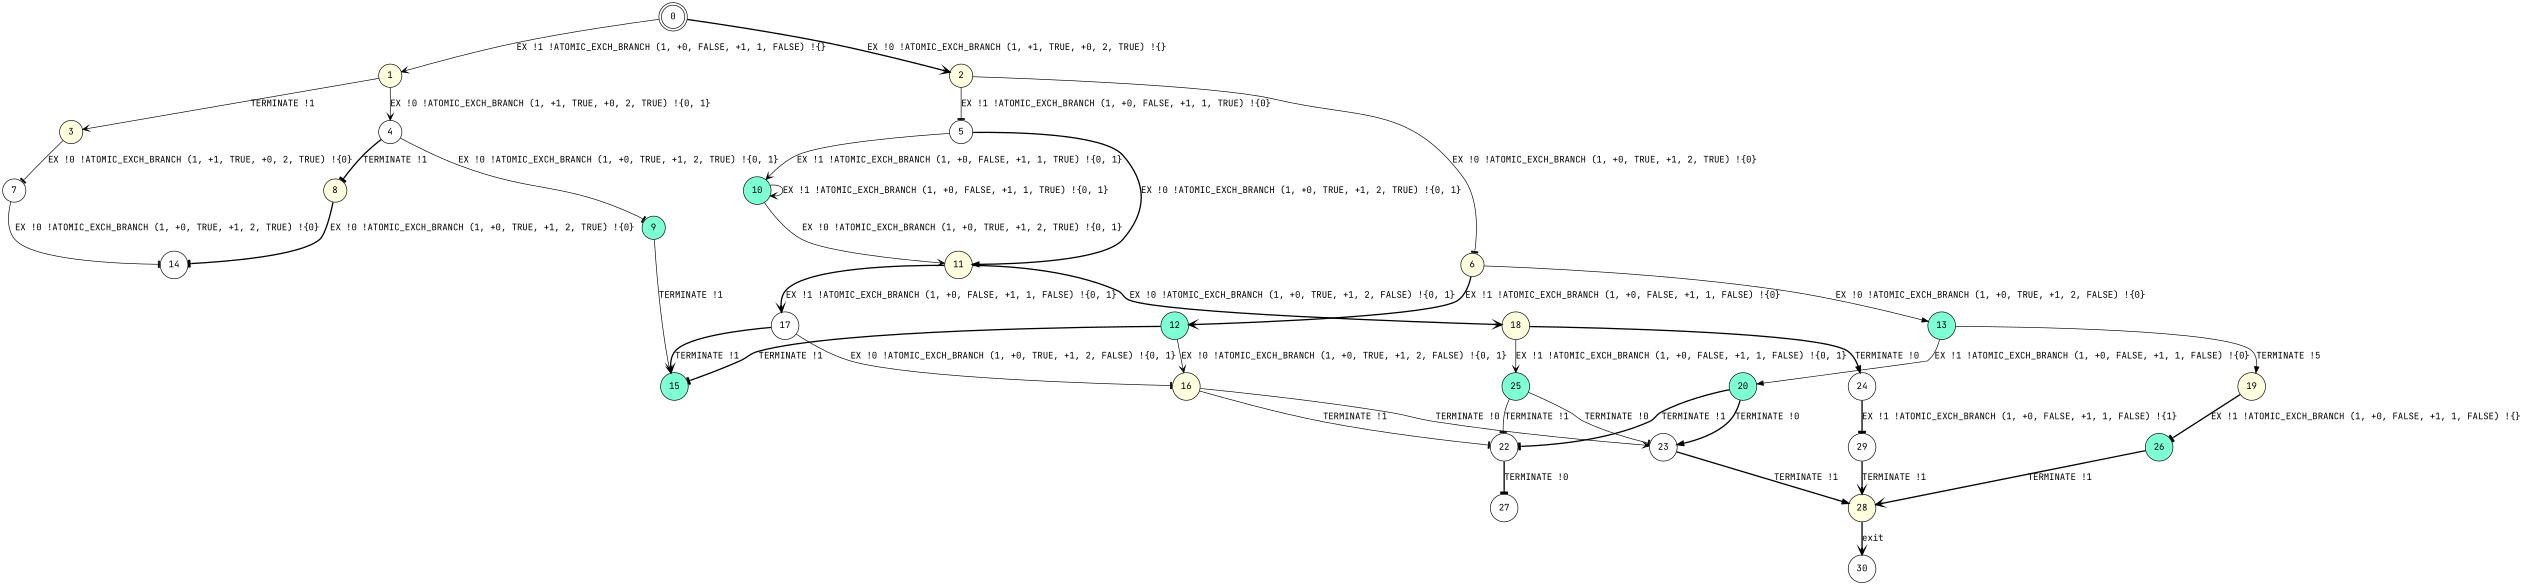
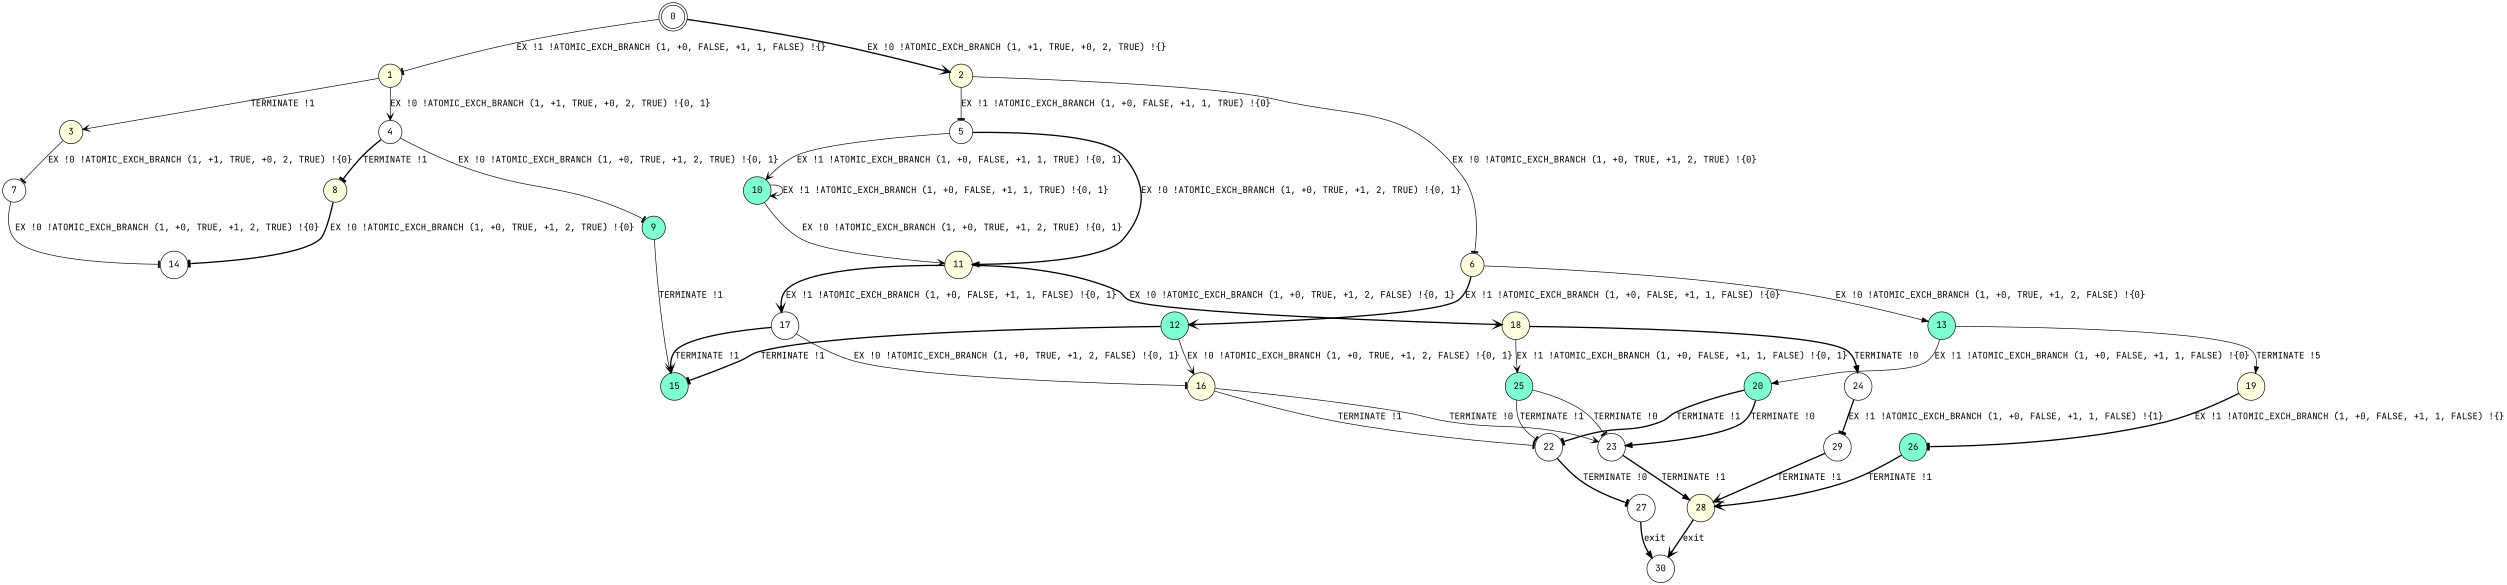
(532, 40) -> (531, 40)
none -> (1642, 538)
